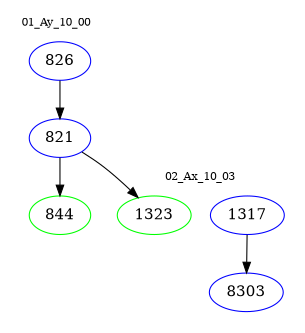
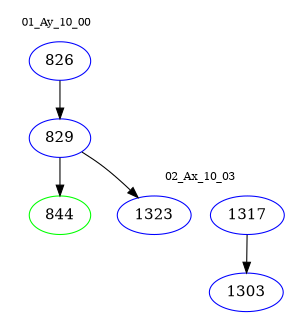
(60, 138) -> (60, 138)
(154, 215) -> (154, 215)
(246, 292) -> (246, 292)
